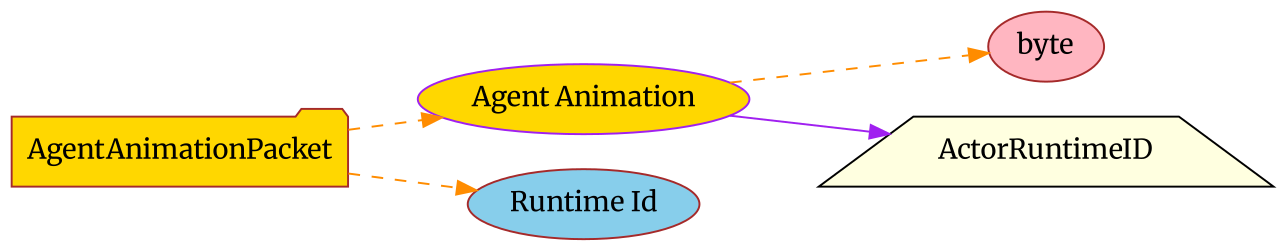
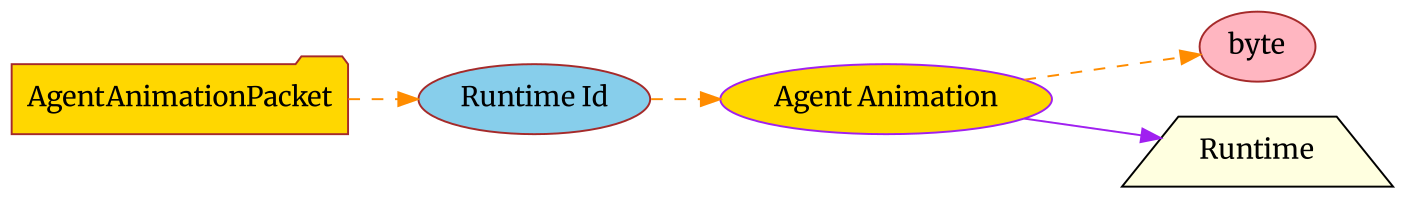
(386, 125) -> (676, 99)
(1046, 152) -> (1258, 152)
